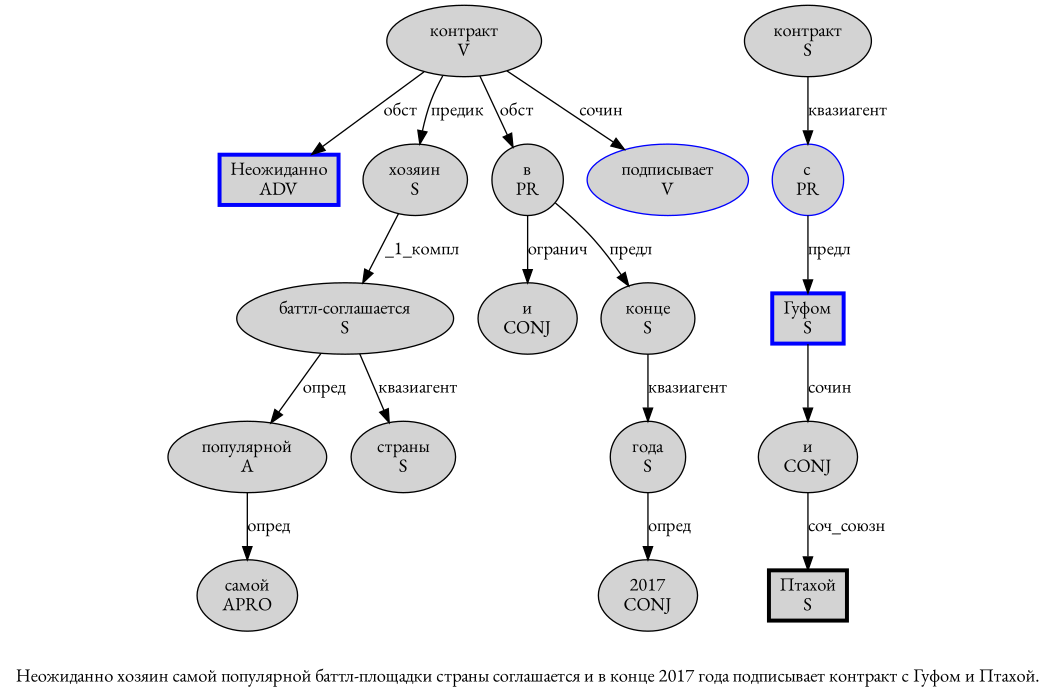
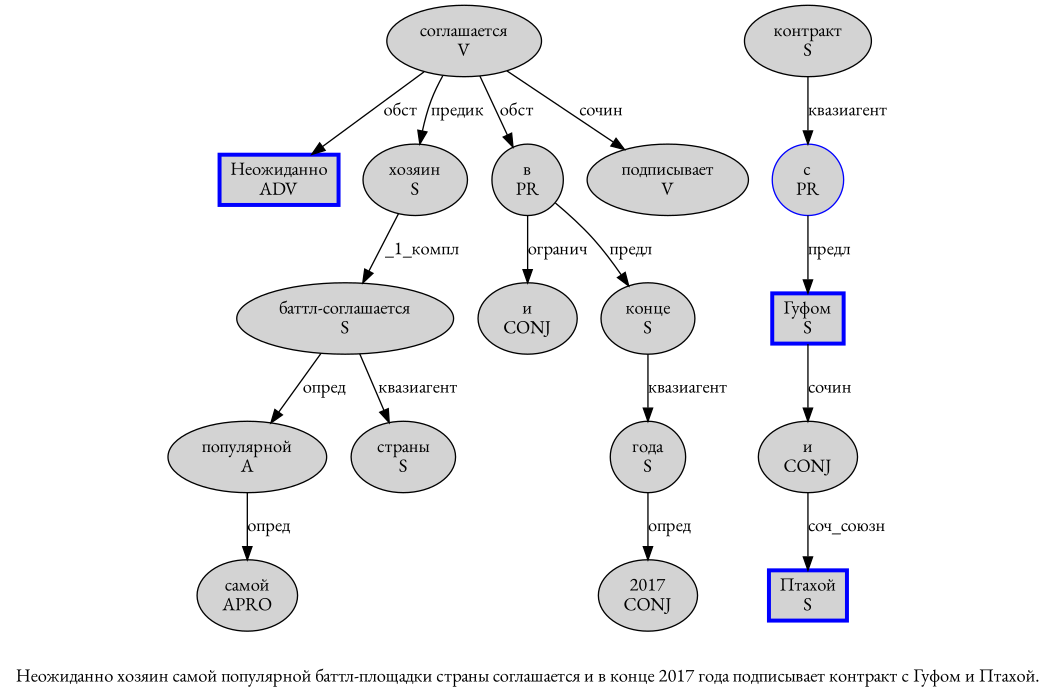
(464, 41) -> (464, 41)
(668, 180) -> (668, 180)
(808, 595) -> (808, 595)
